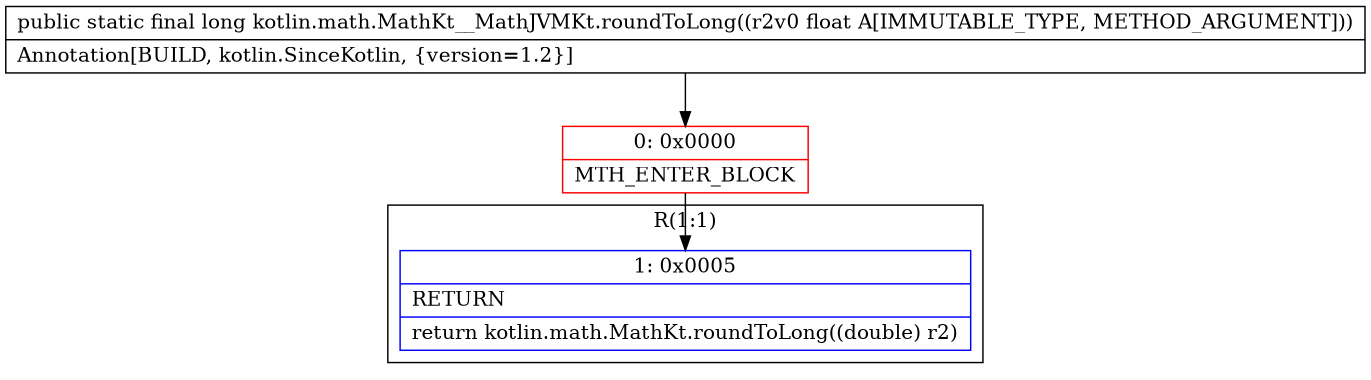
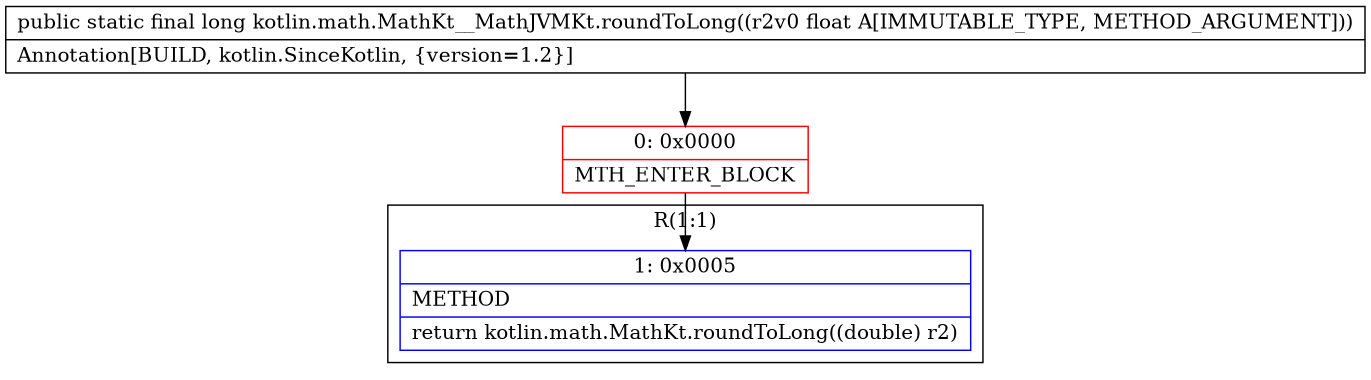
(459, 300) -> (462, 300)
